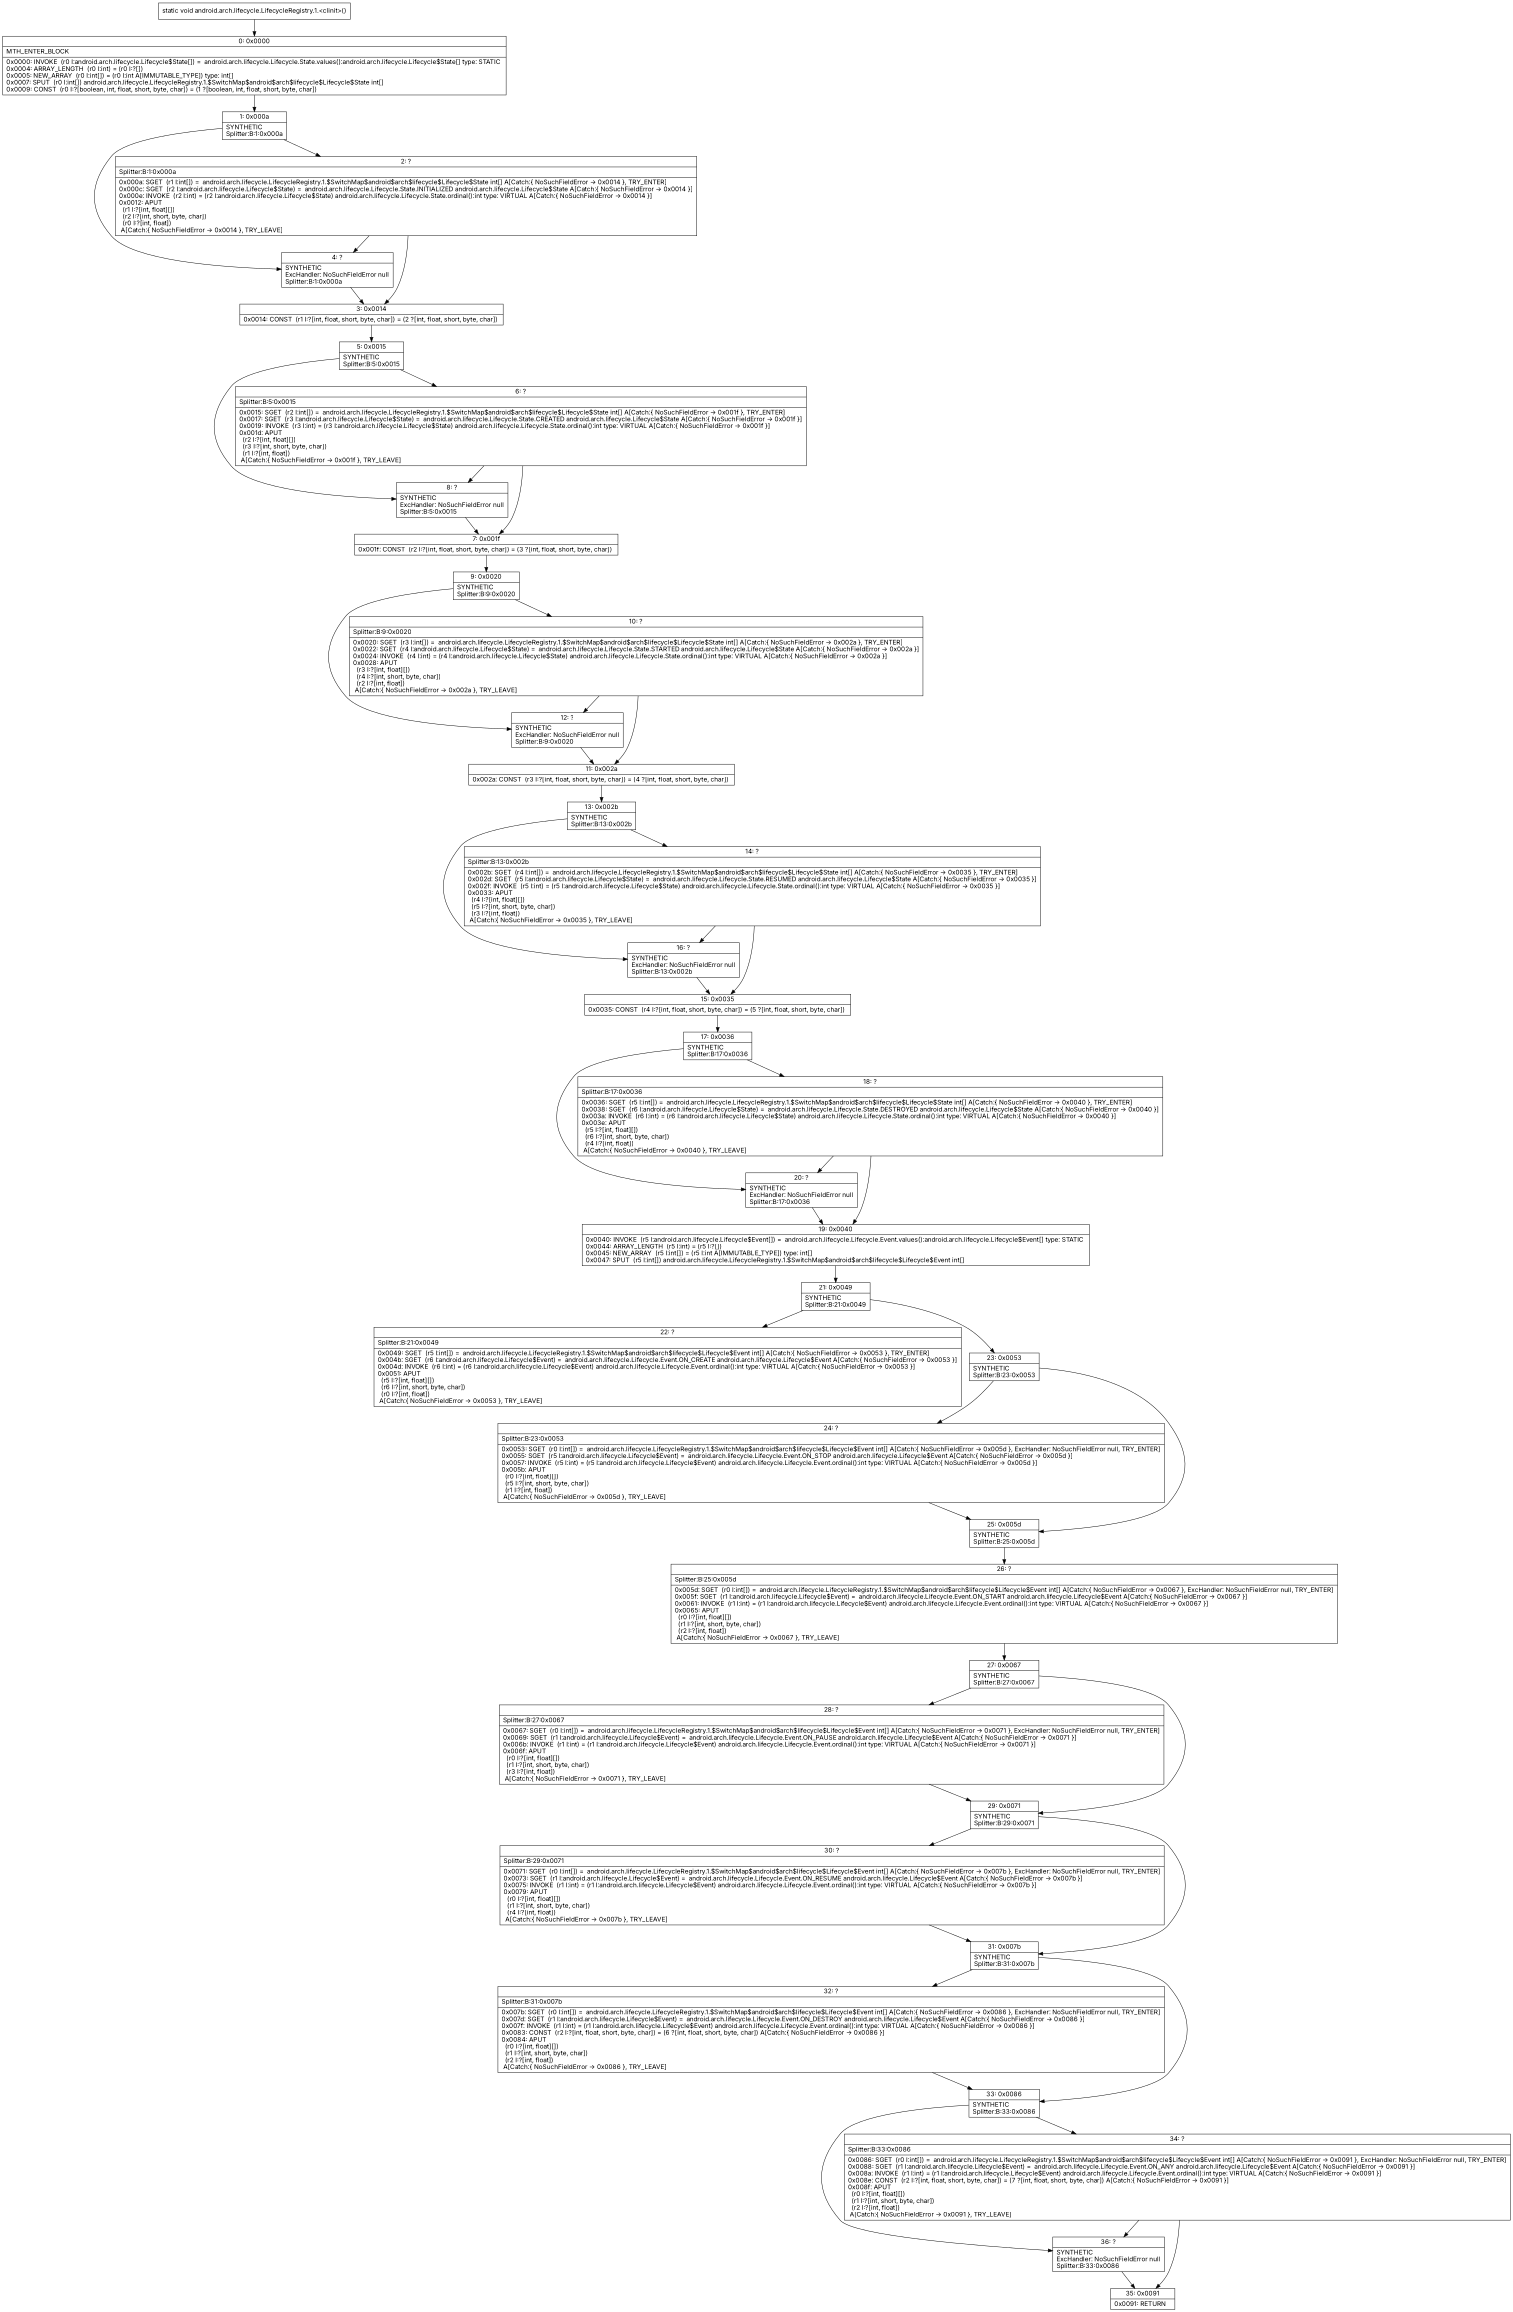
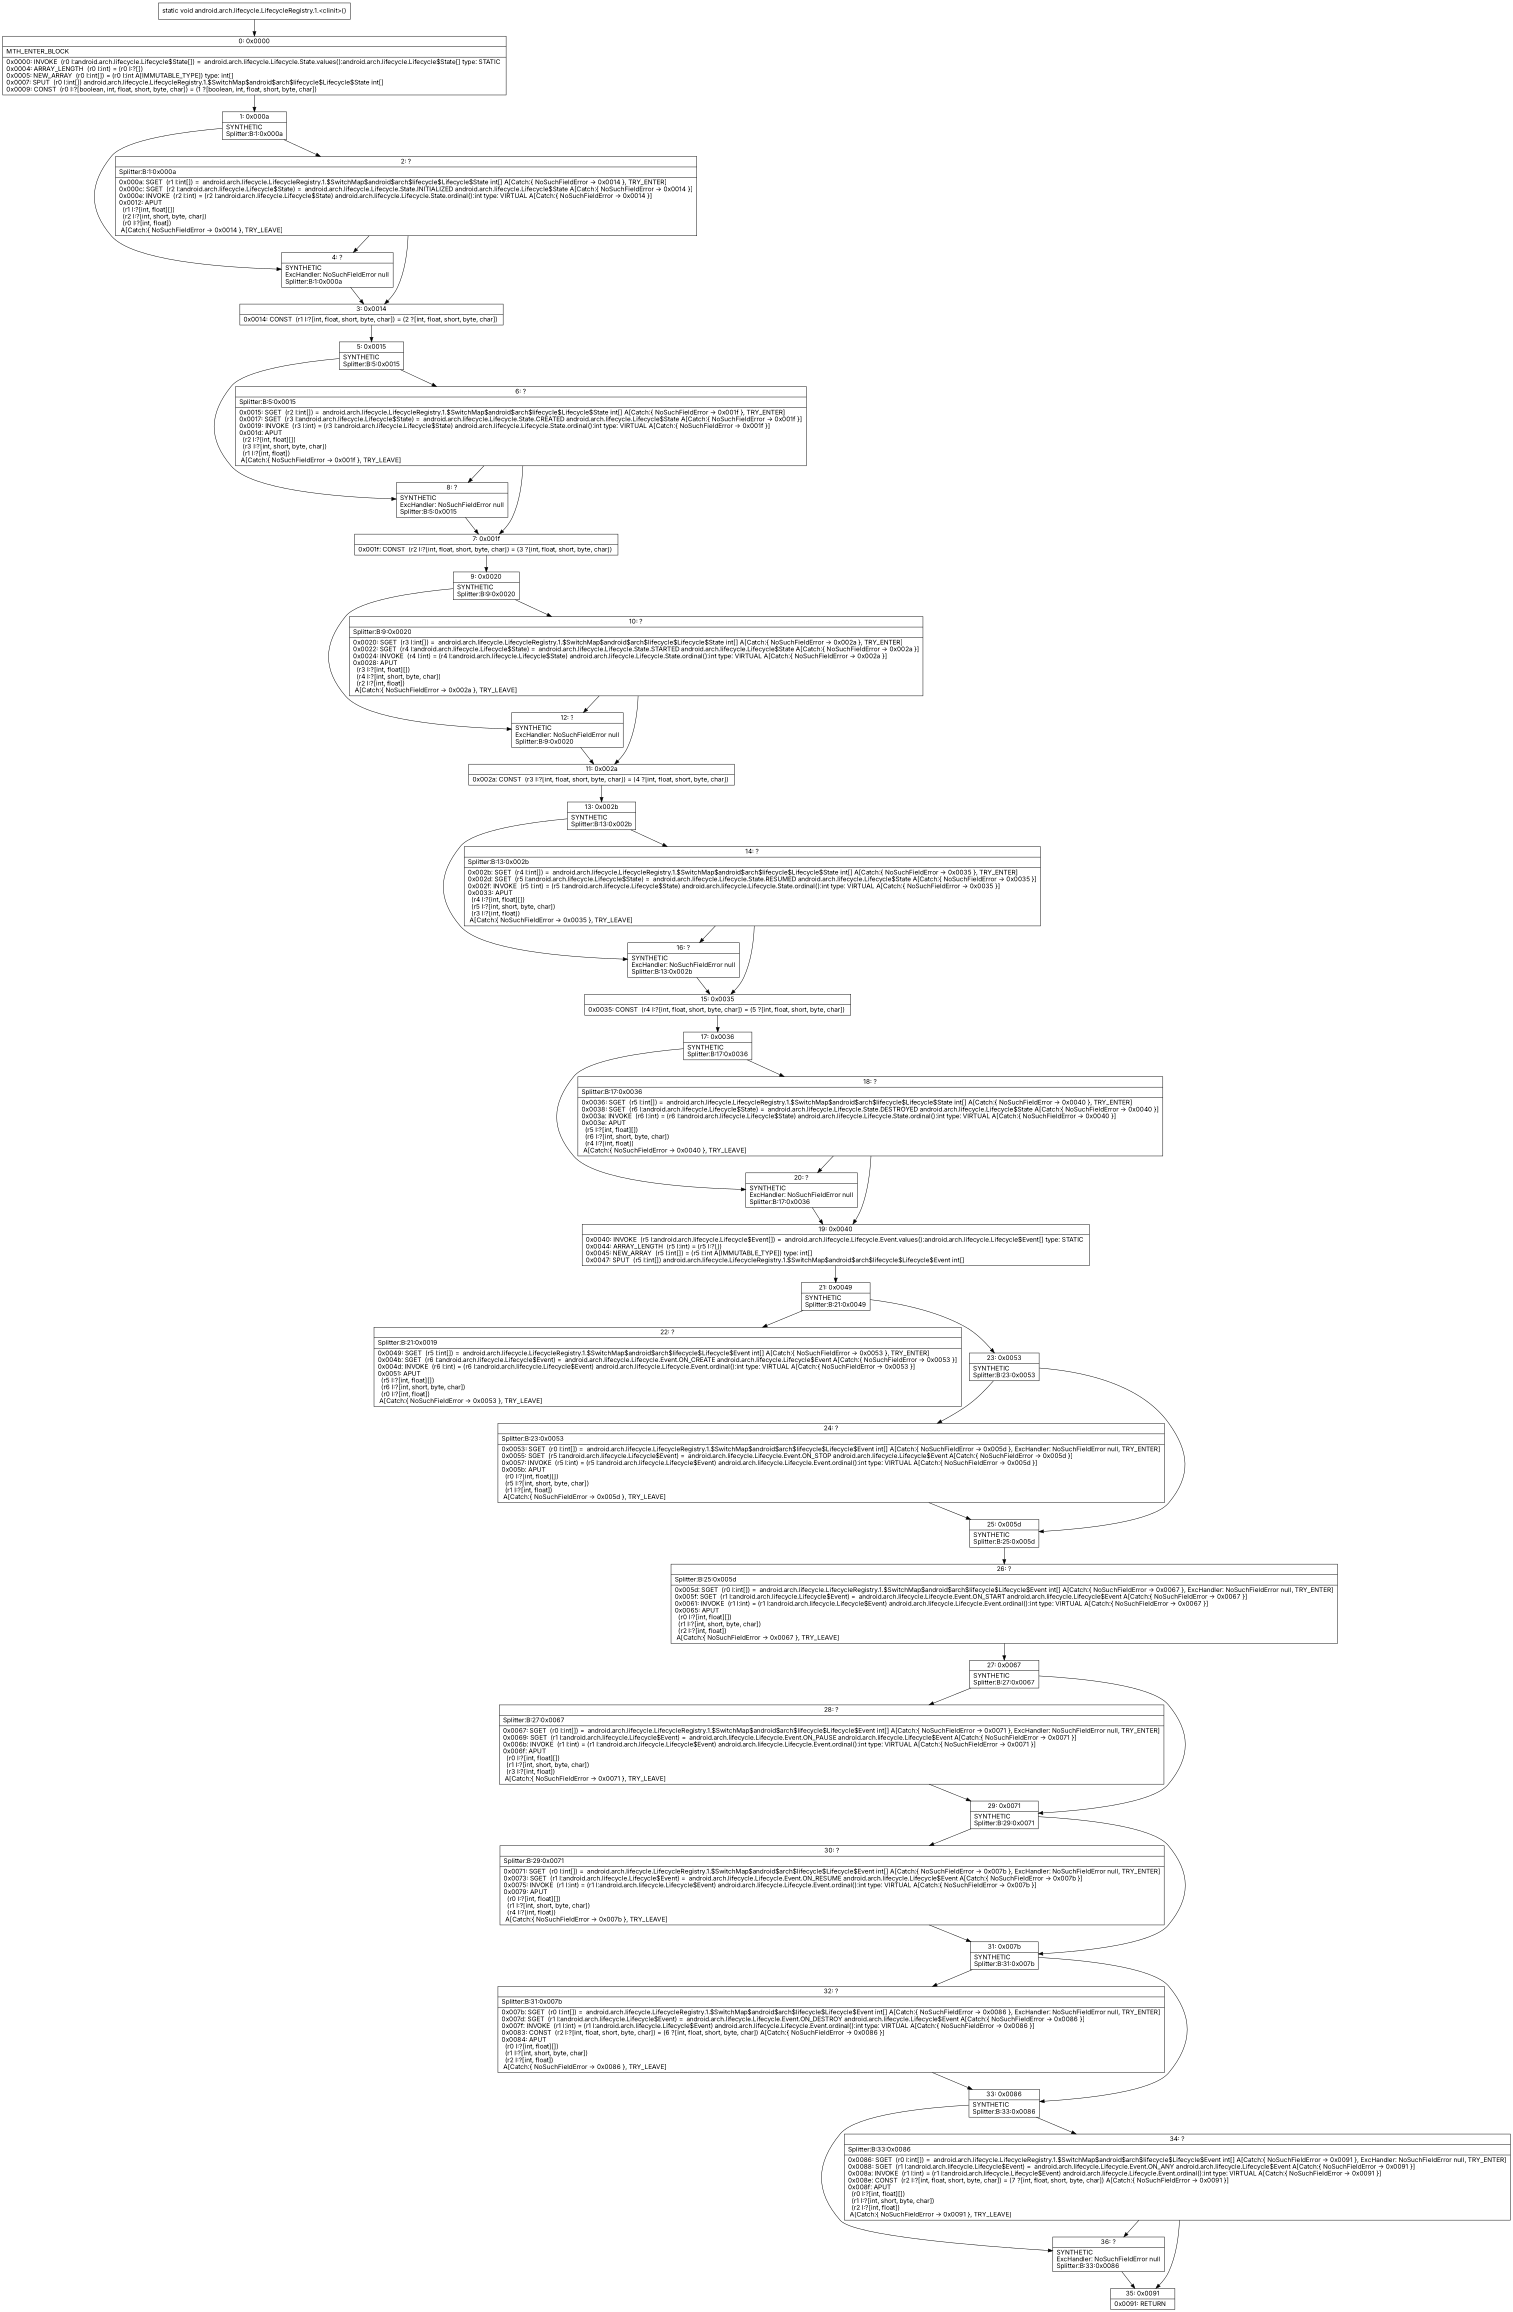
(408, 1343) -> (408, 1343)
